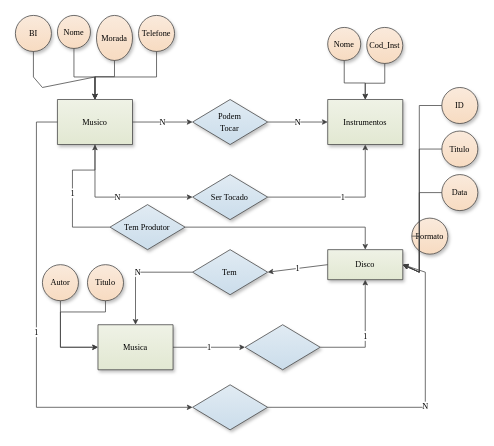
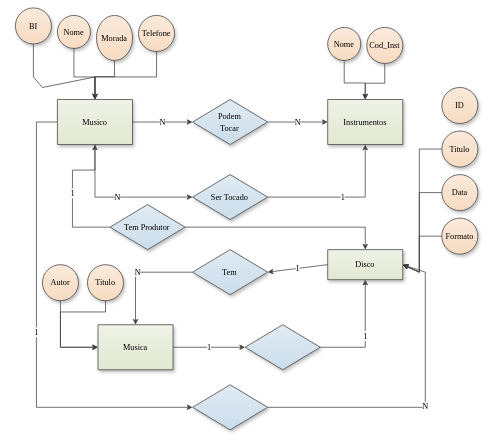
(33, 33) -> (33, 26)
(419, 114) -> none
(429, 236) -> (459, 236)
